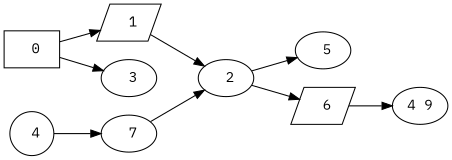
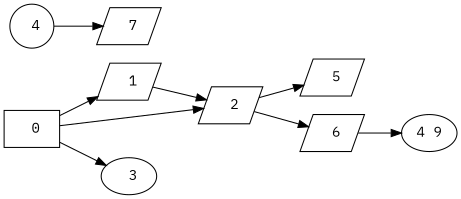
(323, 50) -> (332, 78)
(226, 78) -> (231, 105)
(173, 109) -> (127, 118)
(129, 134) -> (129, 26)
